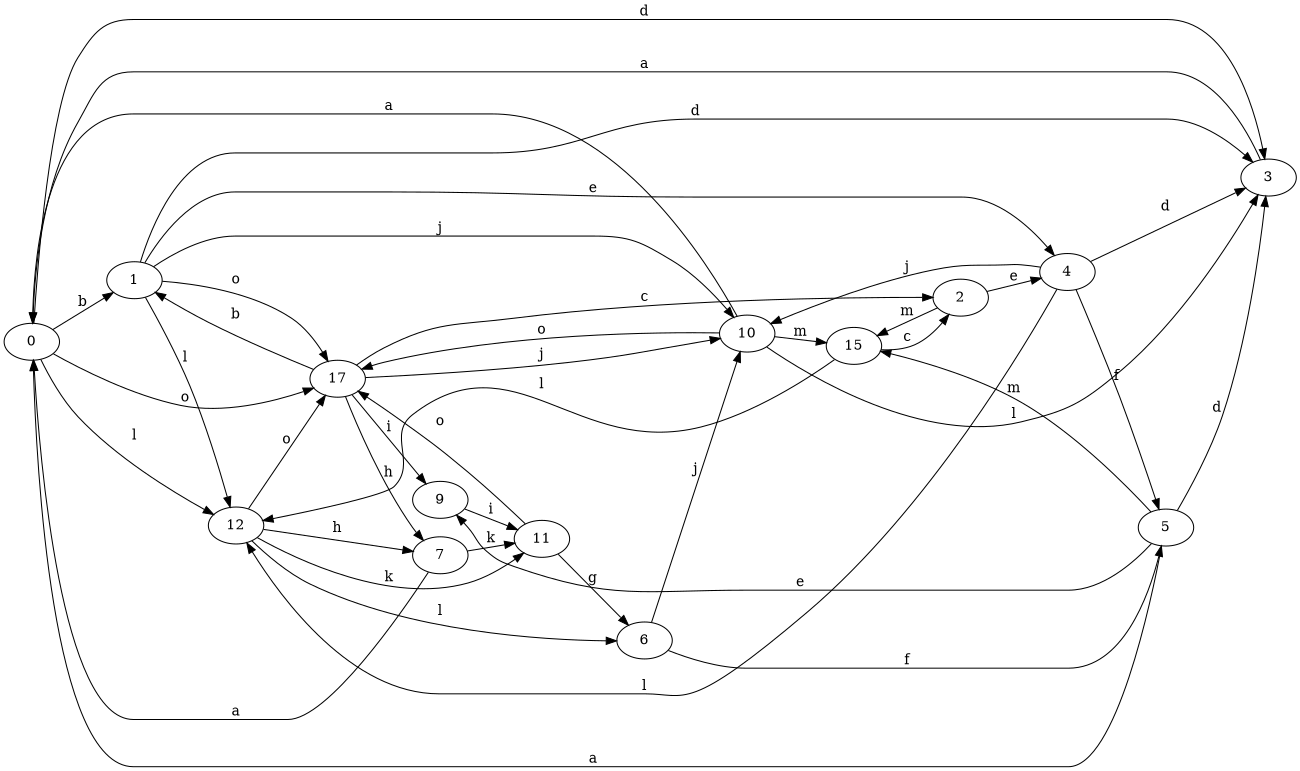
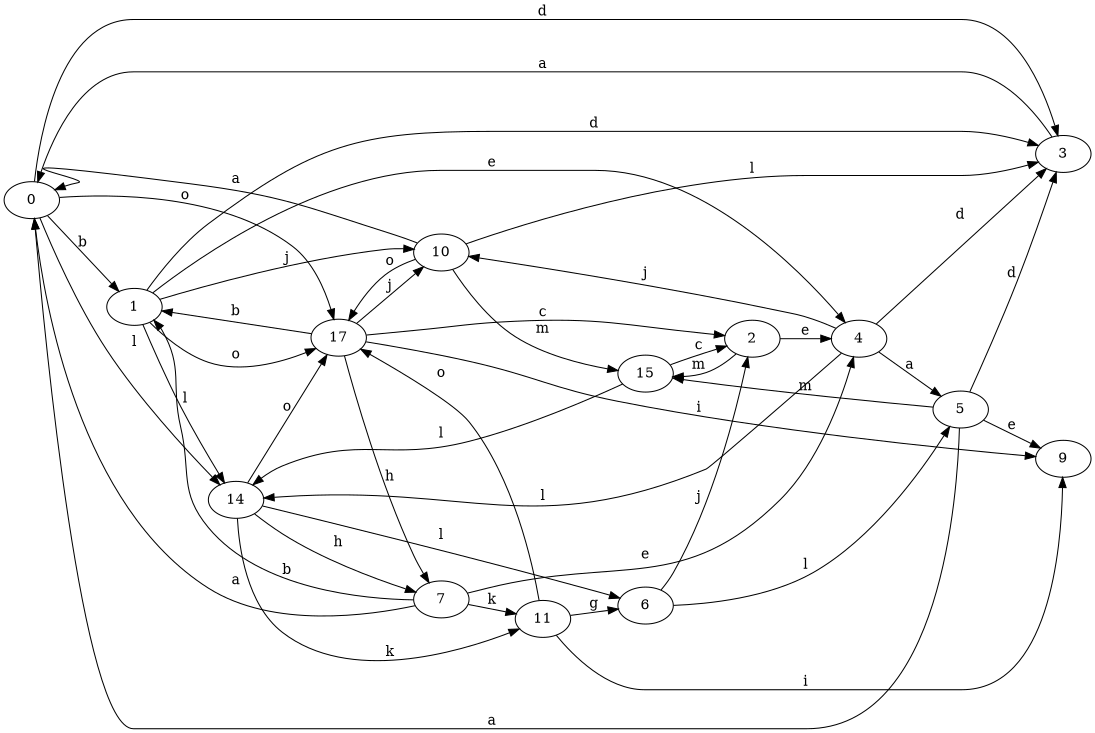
(1117, 376) -> (910, 365)
(694, 492) -> (713, 482)
(486, 517) -> (873, 690)
(236, 526) -> (236, 500)
none -> (214, 533)
none -> (706, 552)
(907, 660) -> (806, 565)
